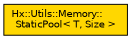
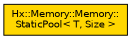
(66, 20) -> (66, 20)
